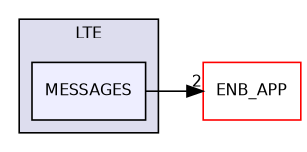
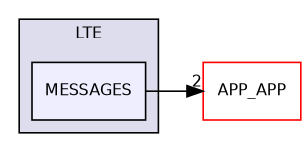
(252, 91) -> (252, 91)
